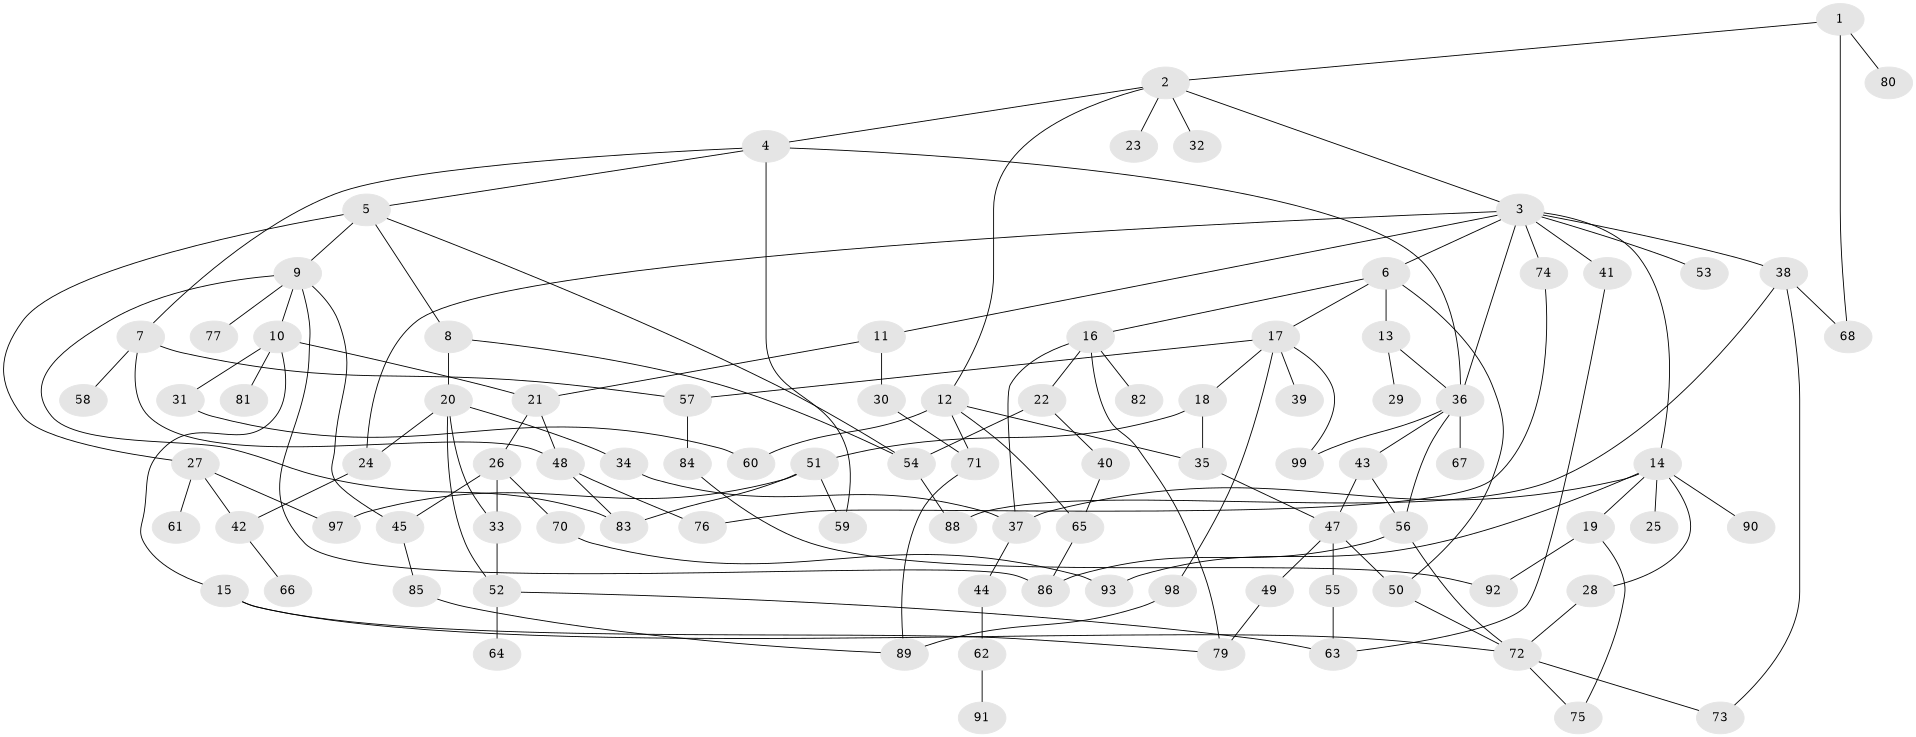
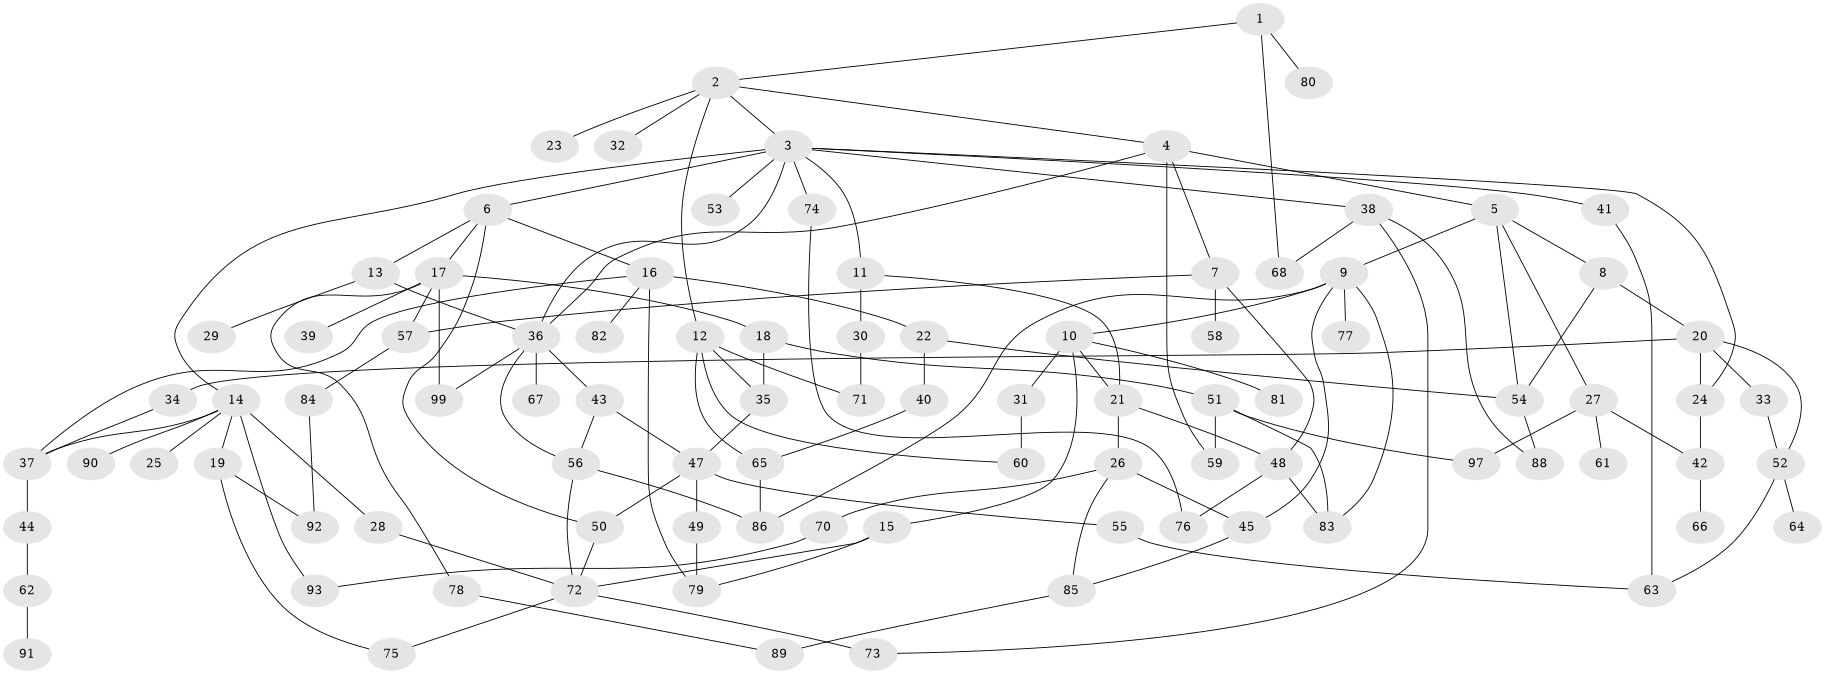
(497, 500) -> (1082, 529)
(908, 548) -> none
(1173, 591) -> (457, 591)
